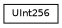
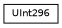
(31, 14) -> (31, 14)
